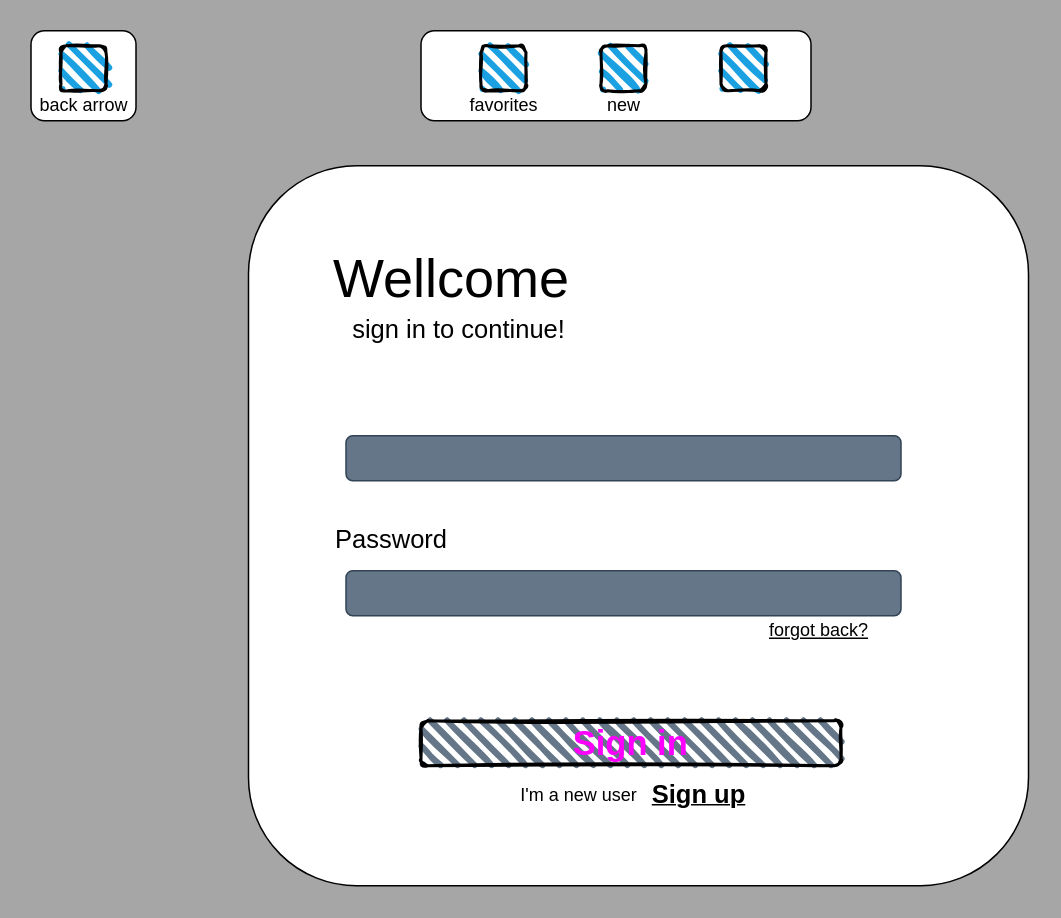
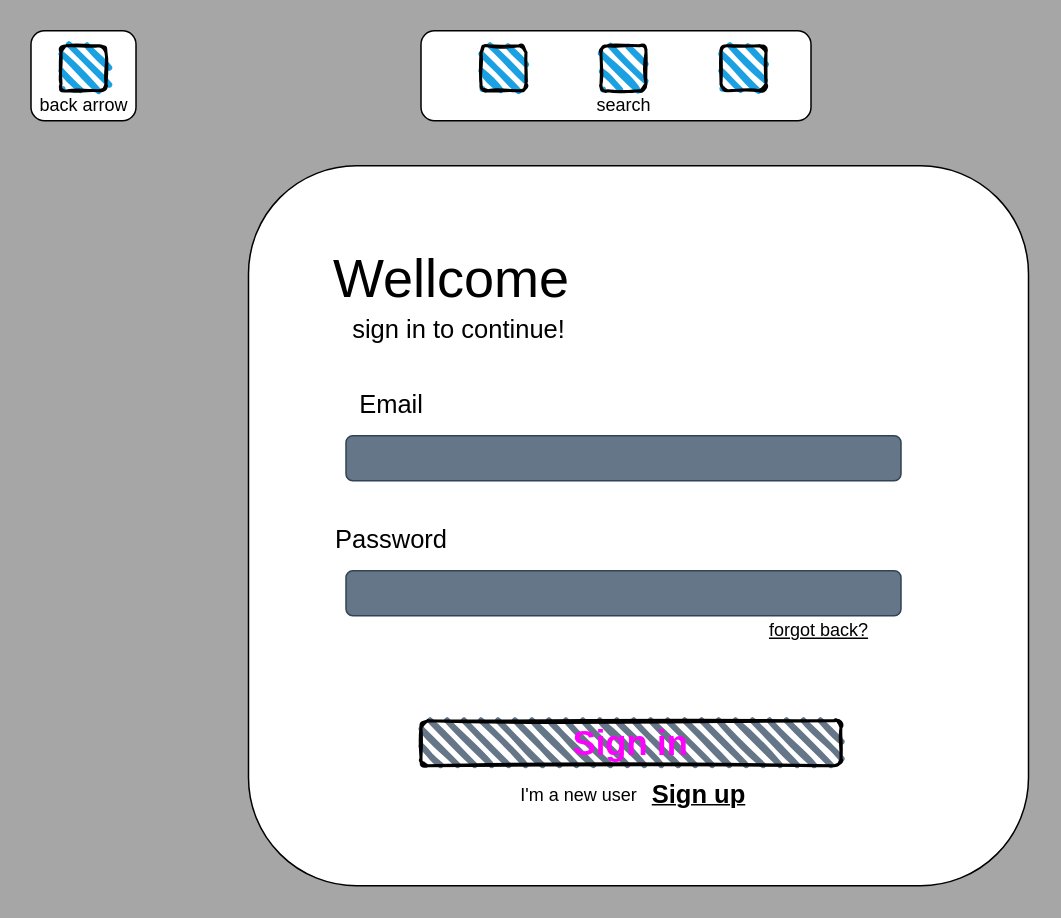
(503, 106) -> none
(624, 106) -> (624, 106)
none -> (391, 406)
